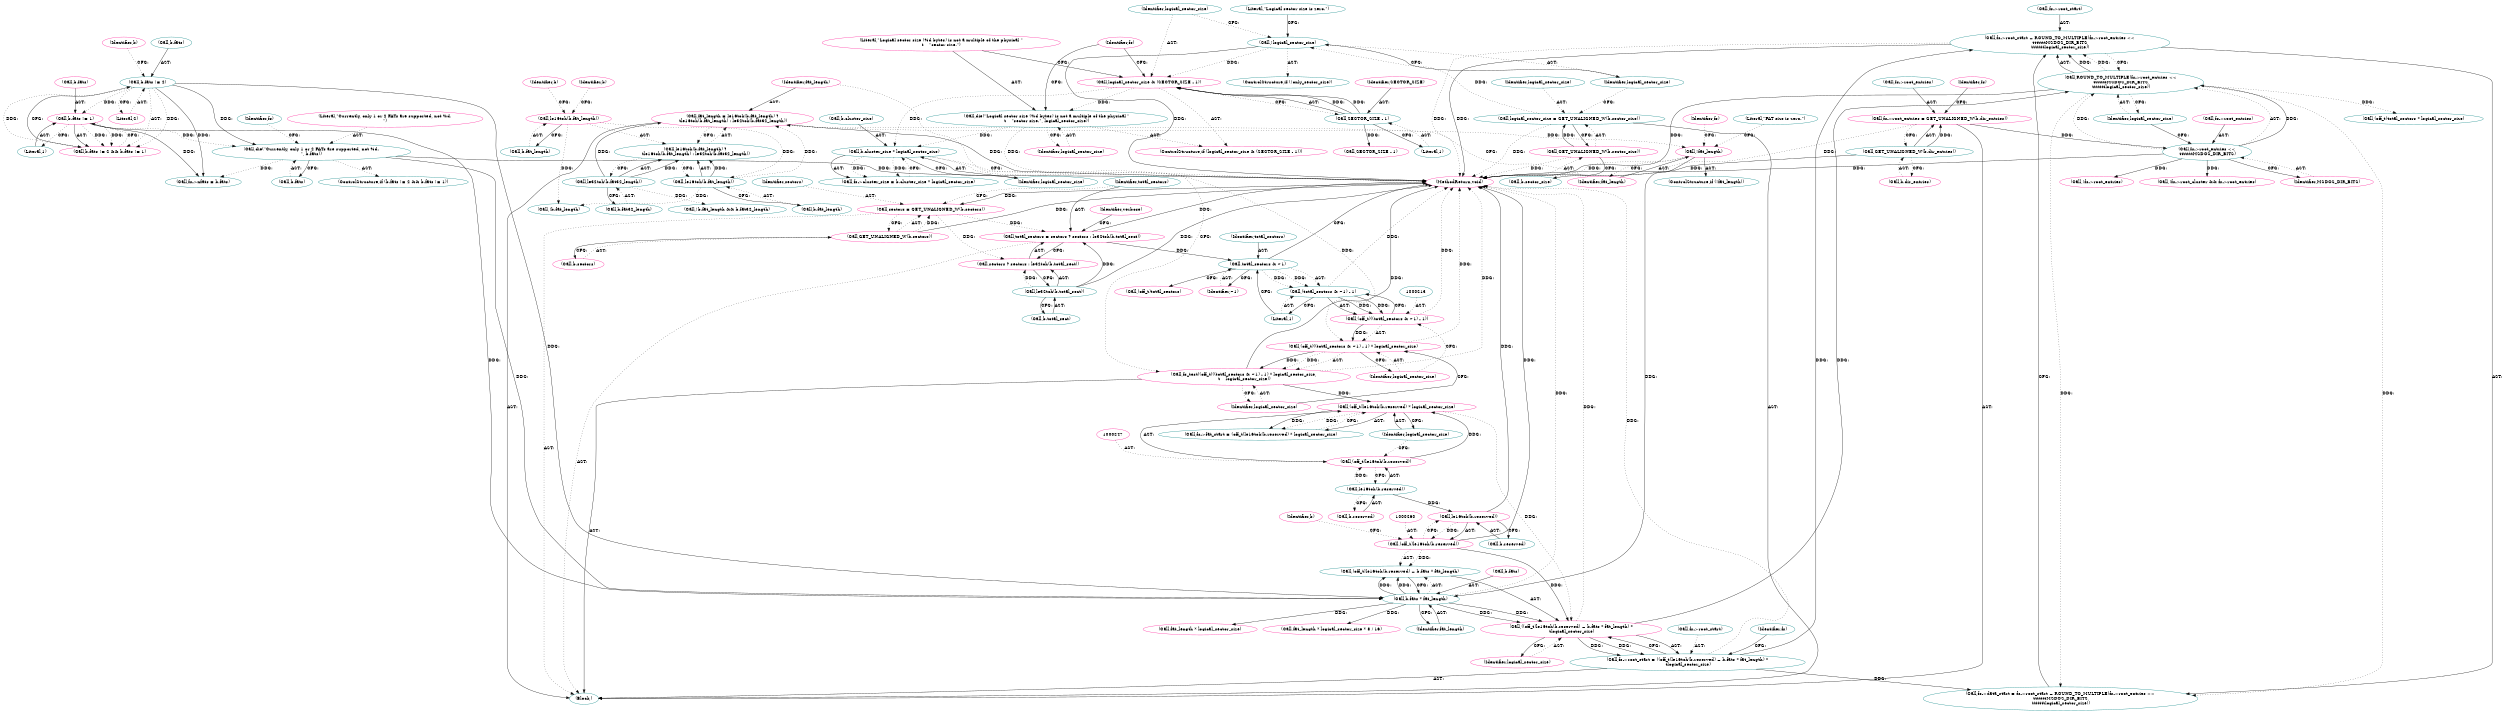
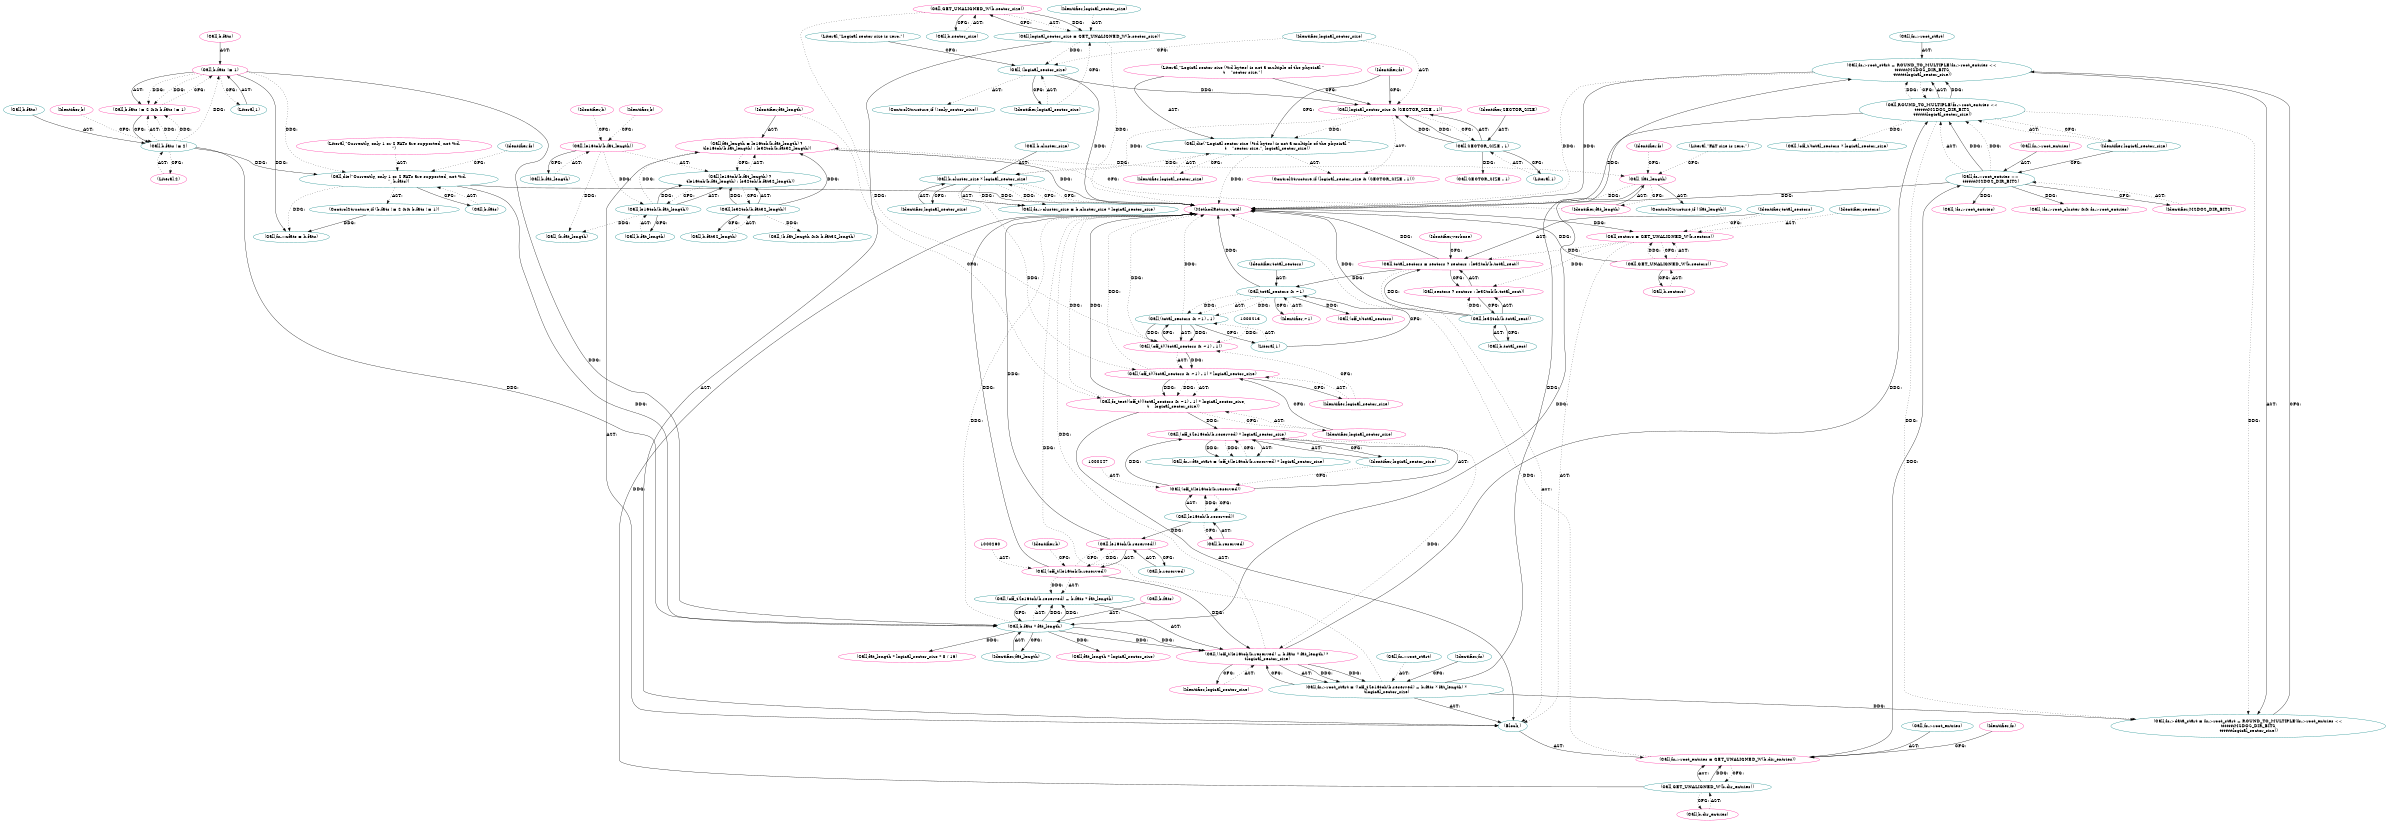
(1221, 62) -> (1204, 92)
(192, 123) -> (339, 223)
(1527, 167) -> (876, 203)
(1340, 223) -> (1232, 251)
(1213, 278) -> (1333, 305)
(1422, 305) -> (1252, 333)
(1568, 690) -> (1578, 753)
